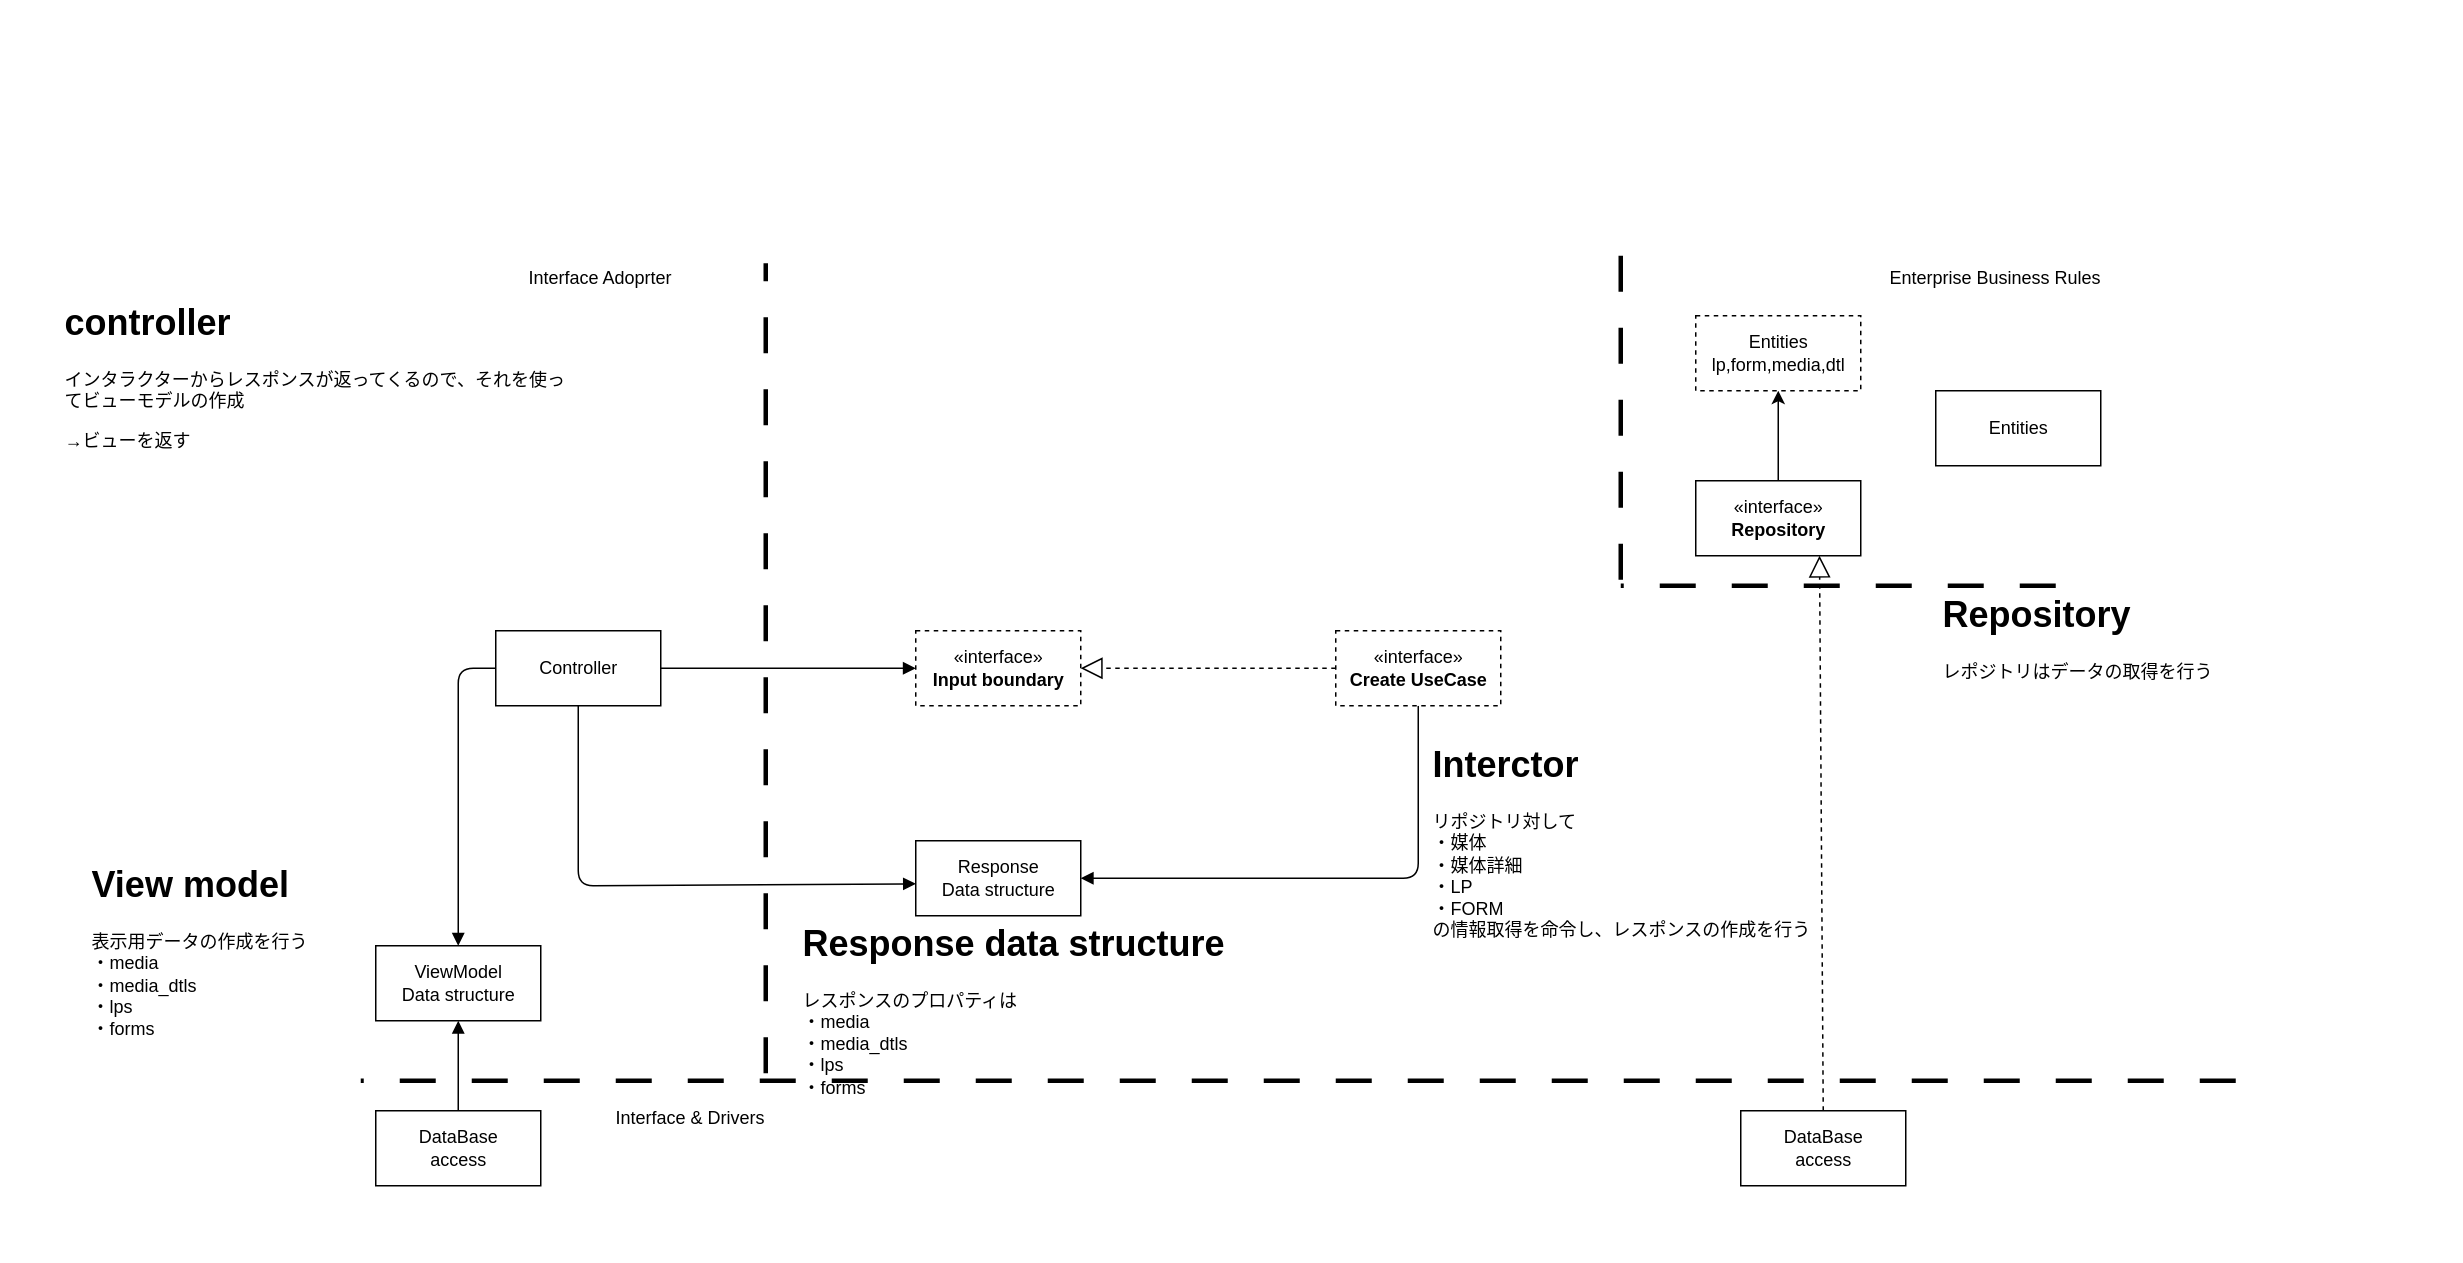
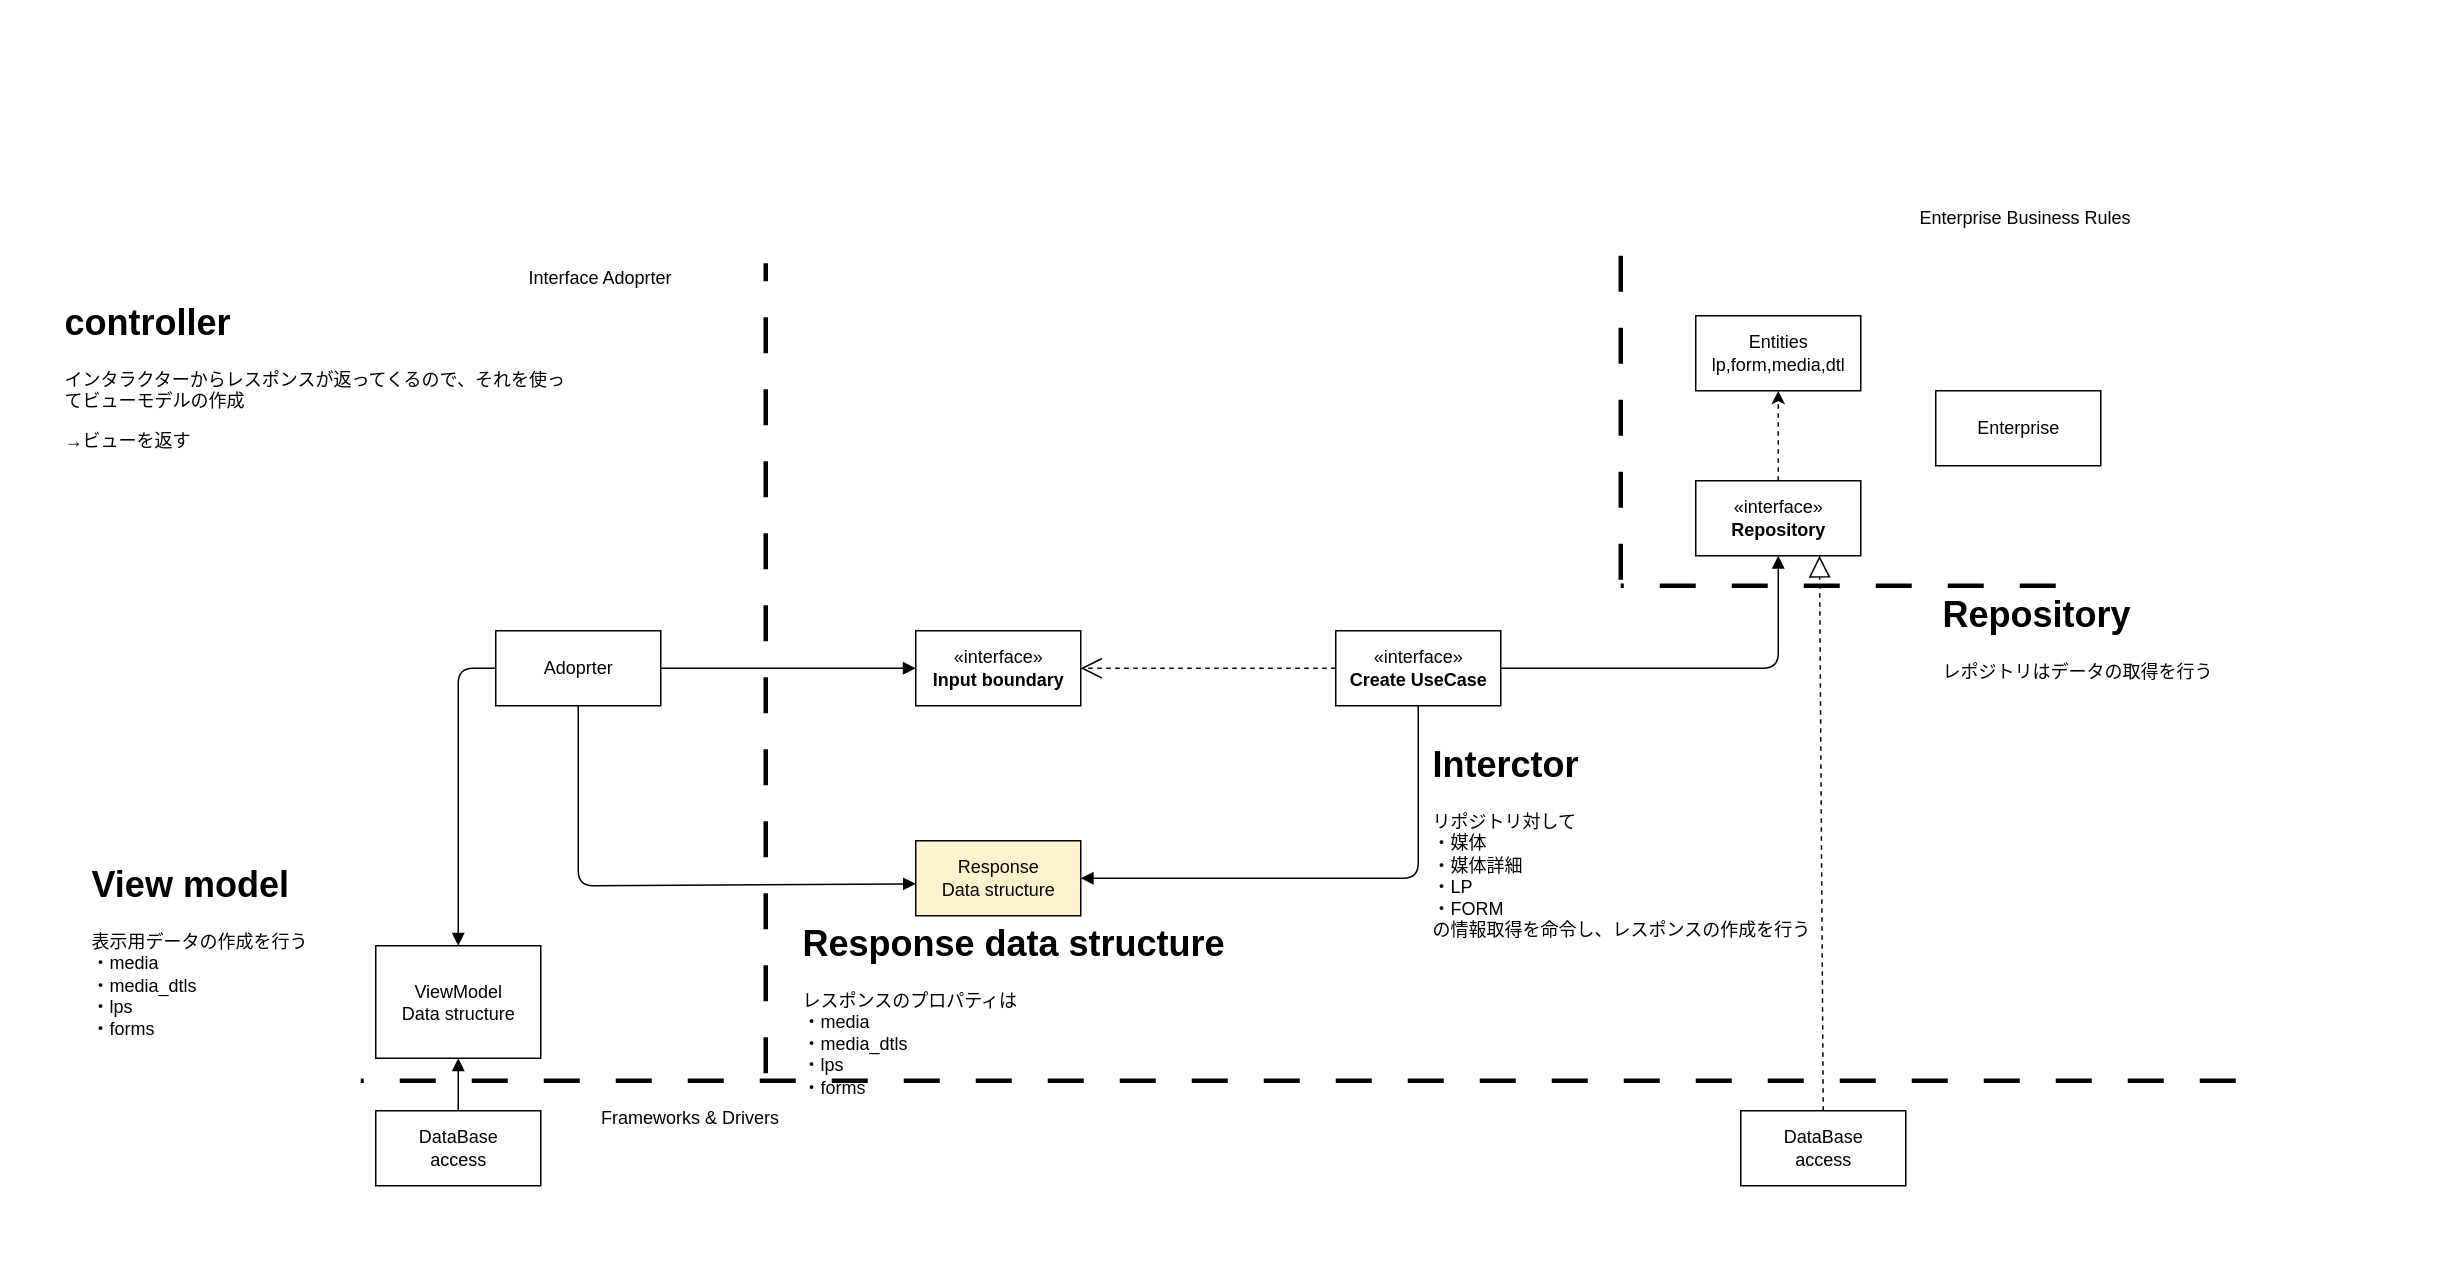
(1996, 278) -> (2026, 218)
(1778, 353) -> (1778, 353)
(2019, 428) -> (2019, 428)
(1778, 439) -> (1778, 439)
(579, 668) -> (579, 668)
(998, 668) -> (998, 668)
(1103, 668) -> (1095, 668)
(1418, 668) -> (1418, 668)
none -> (1684, 668)
(998, 878) -> (998, 878)
(458, 983) -> (458, 1002)
(691, 1118) -> (691, 1118)
